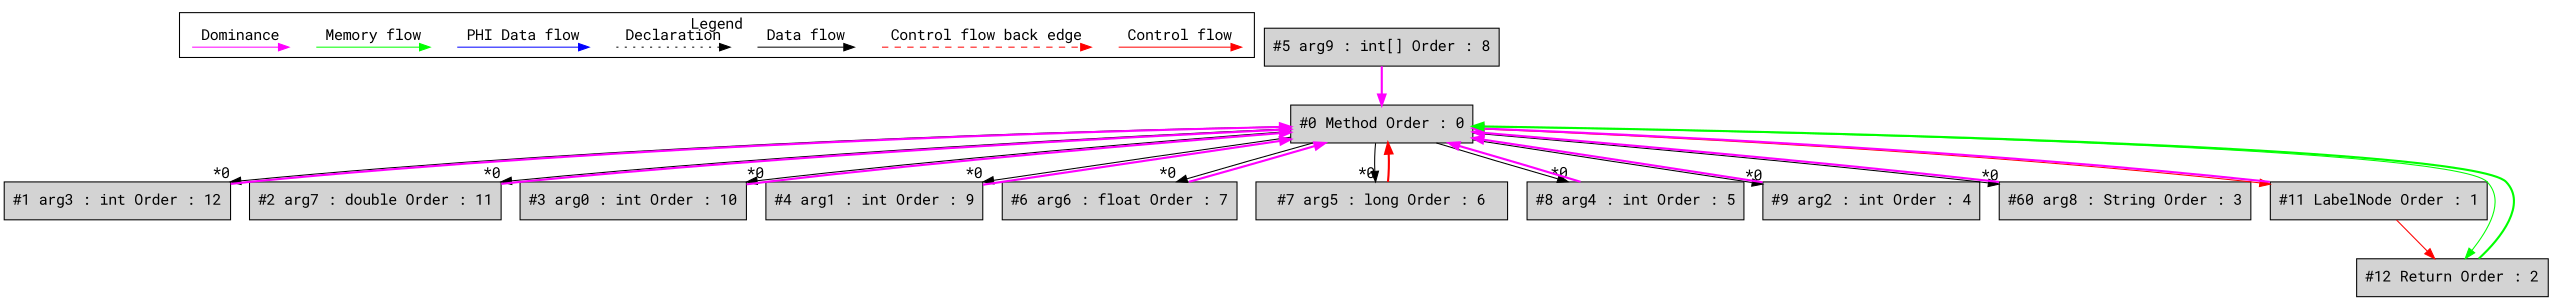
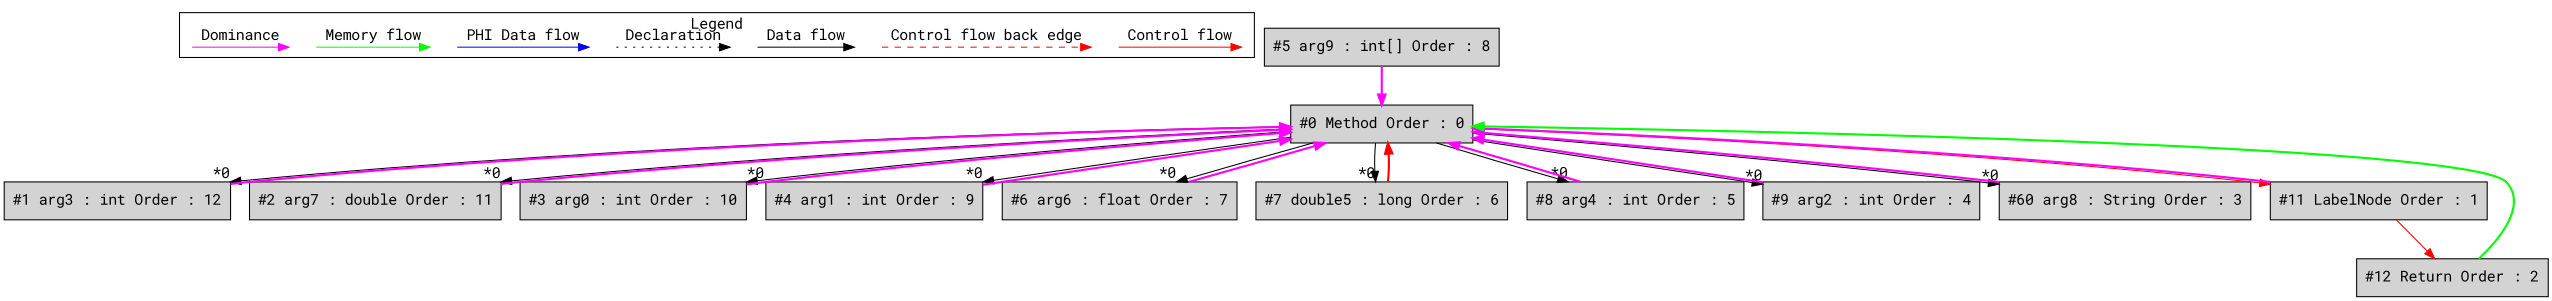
(2020, 140) -> none
(1382, 201) -> (1382, 201)
